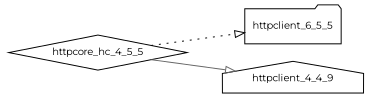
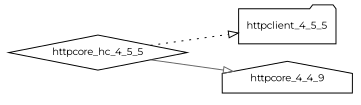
(293, 26) -> (287, 26)
(293, 79) -> (287, 79)
